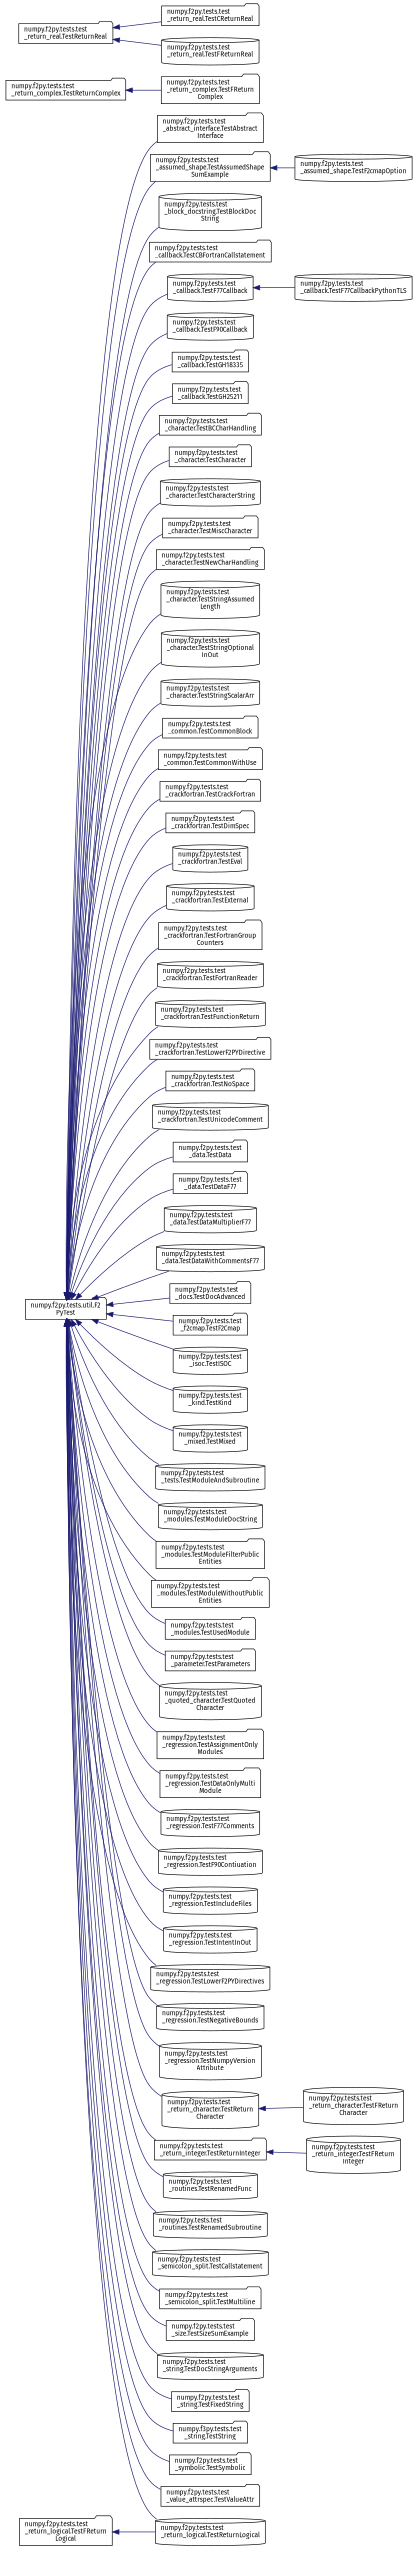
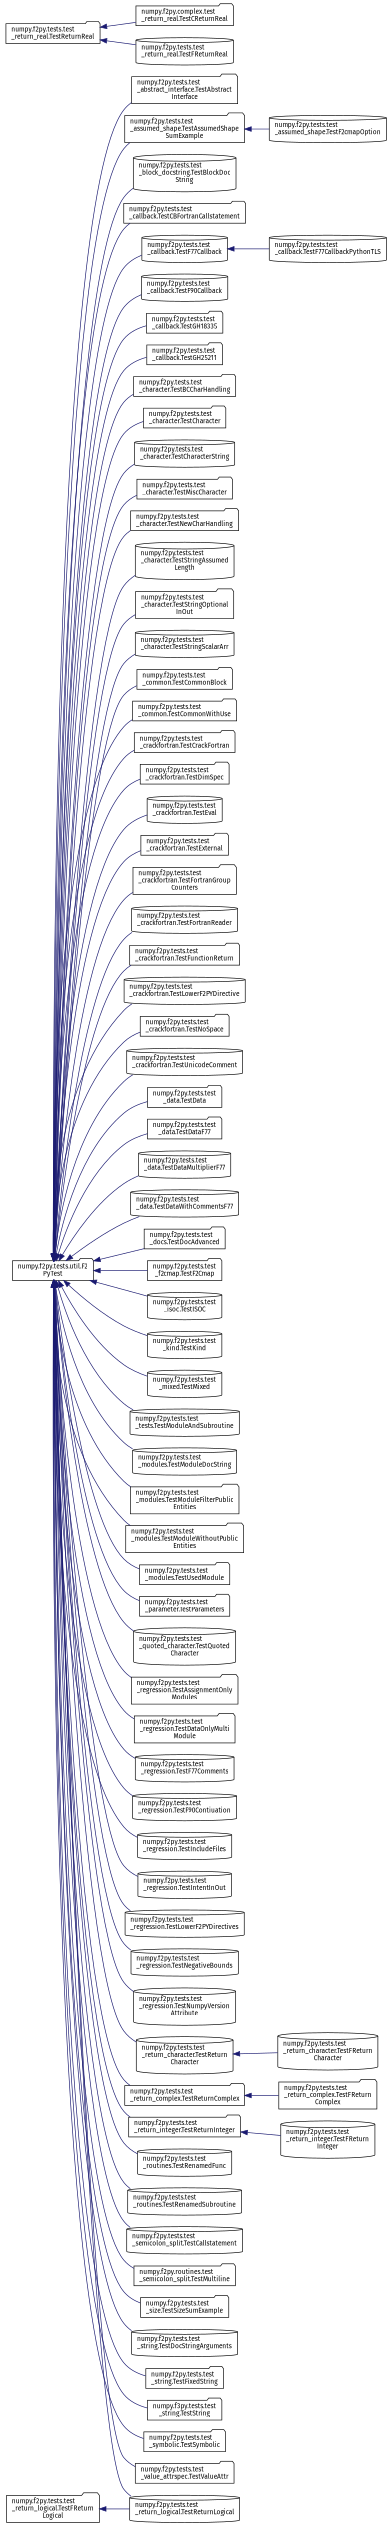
(210, 16) -> (185, 16)
(210, 648) -> (185, 605)
(210, 897) -> (185, 845)
(210, 1014) -> (185, 955)
(210, 1049) -> (185, 991)
none -> (69, 1690)
(210, 2299) -> (185, 2276)
